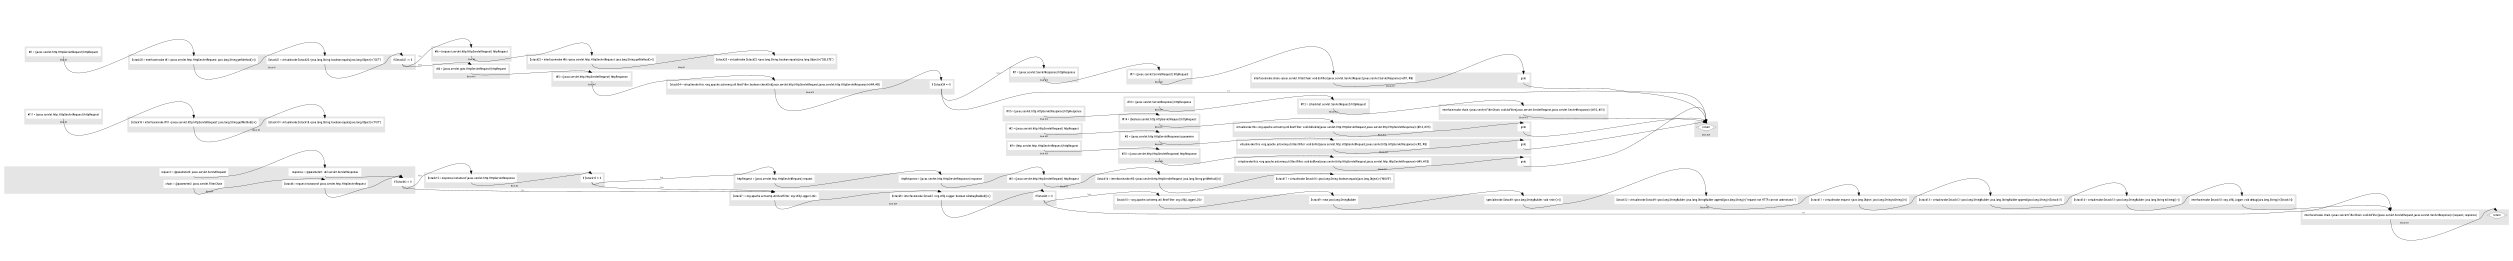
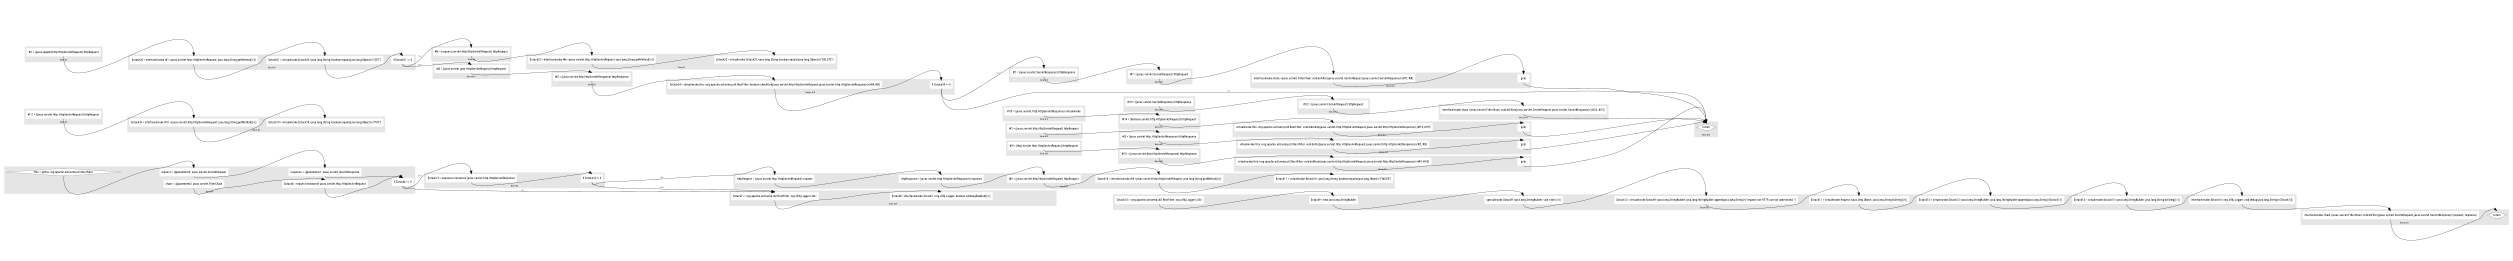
(64, 52) -> (64, 52)
(592, 77) -> (592, 77)
(810, 92) -> (810, 92)
(1334, 104) -> (1334, 104)
(1044, 112) -> (1044, 112)
(1159, 137) -> (1159, 137)
none -> (64, 172)
(325, 172) -> (325, 172)
(1044, 196) -> none
